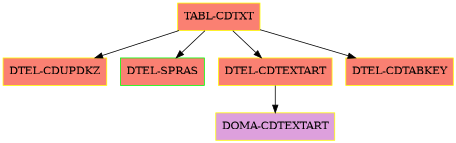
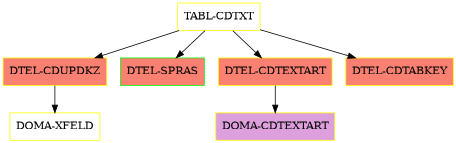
(219, 17) -> (219, 17)
none -> (55, 127)
